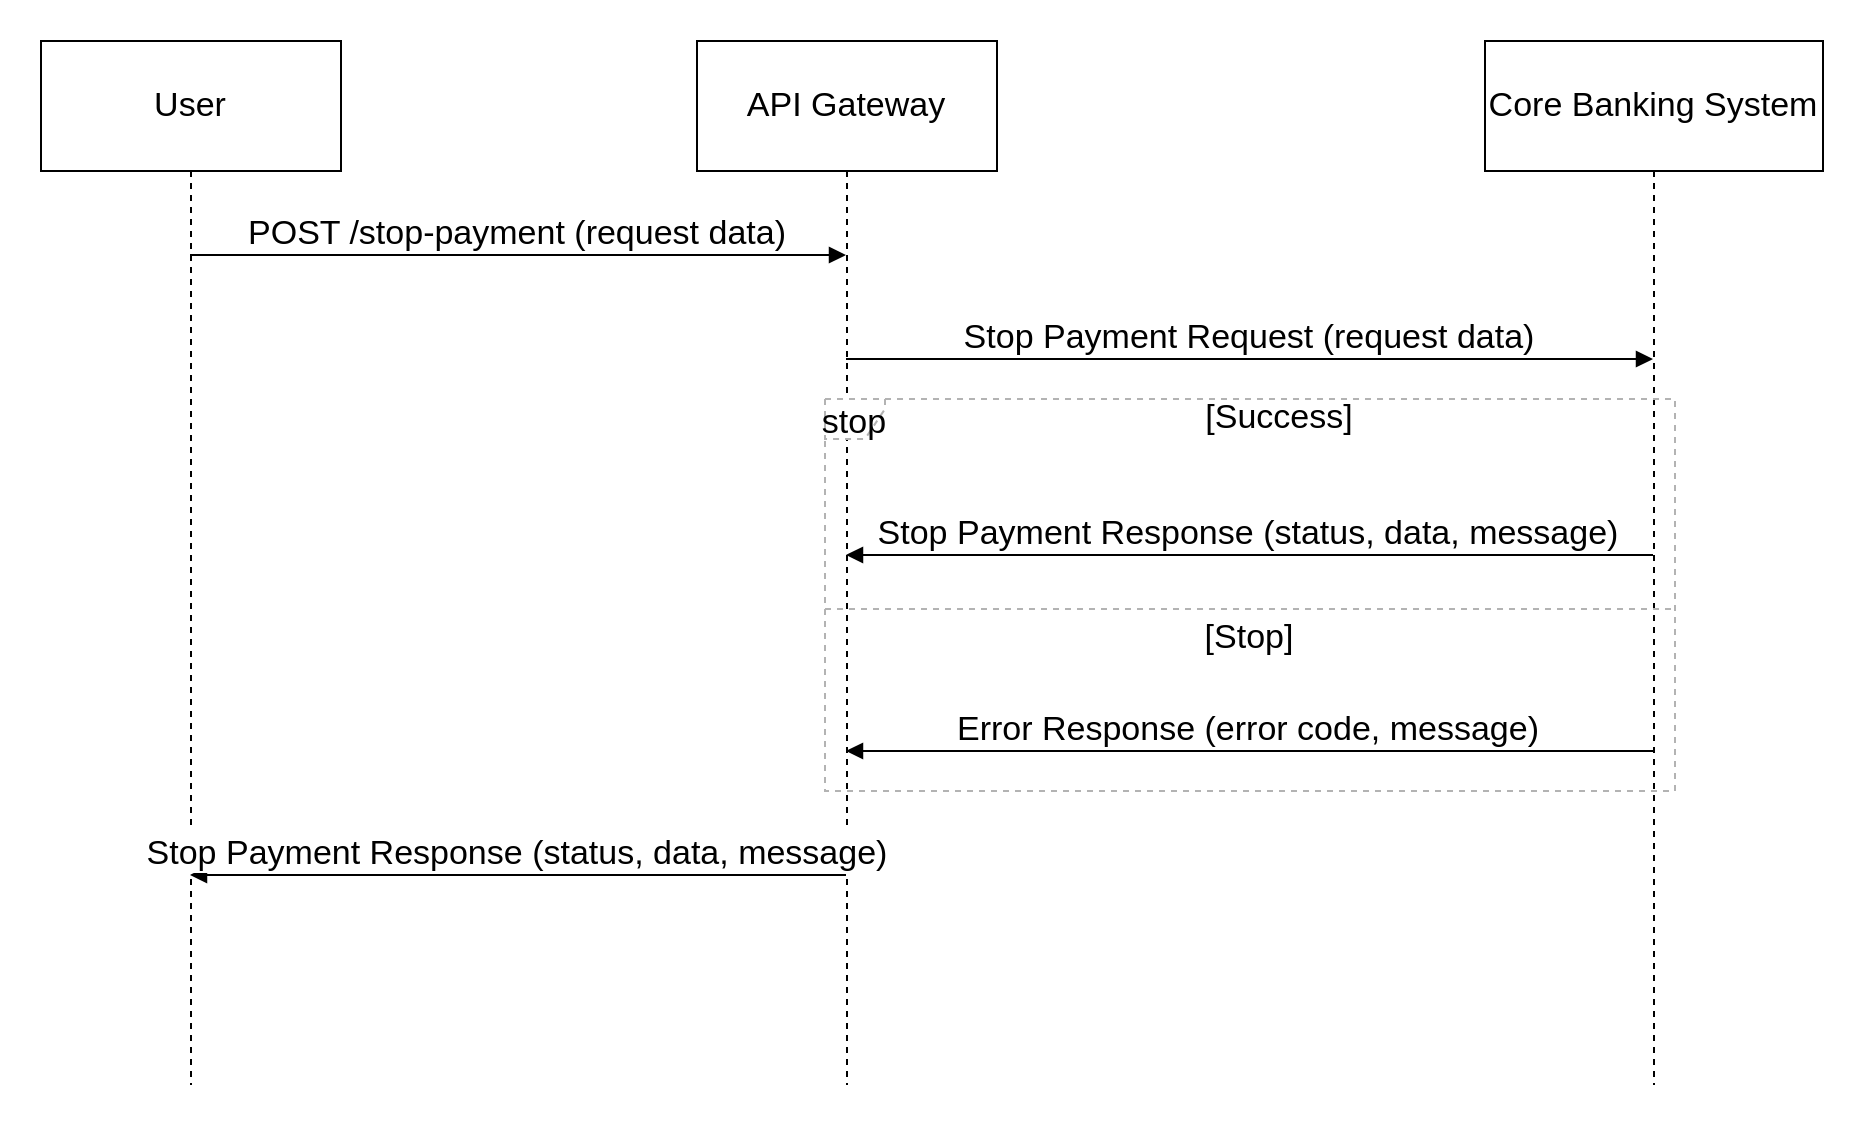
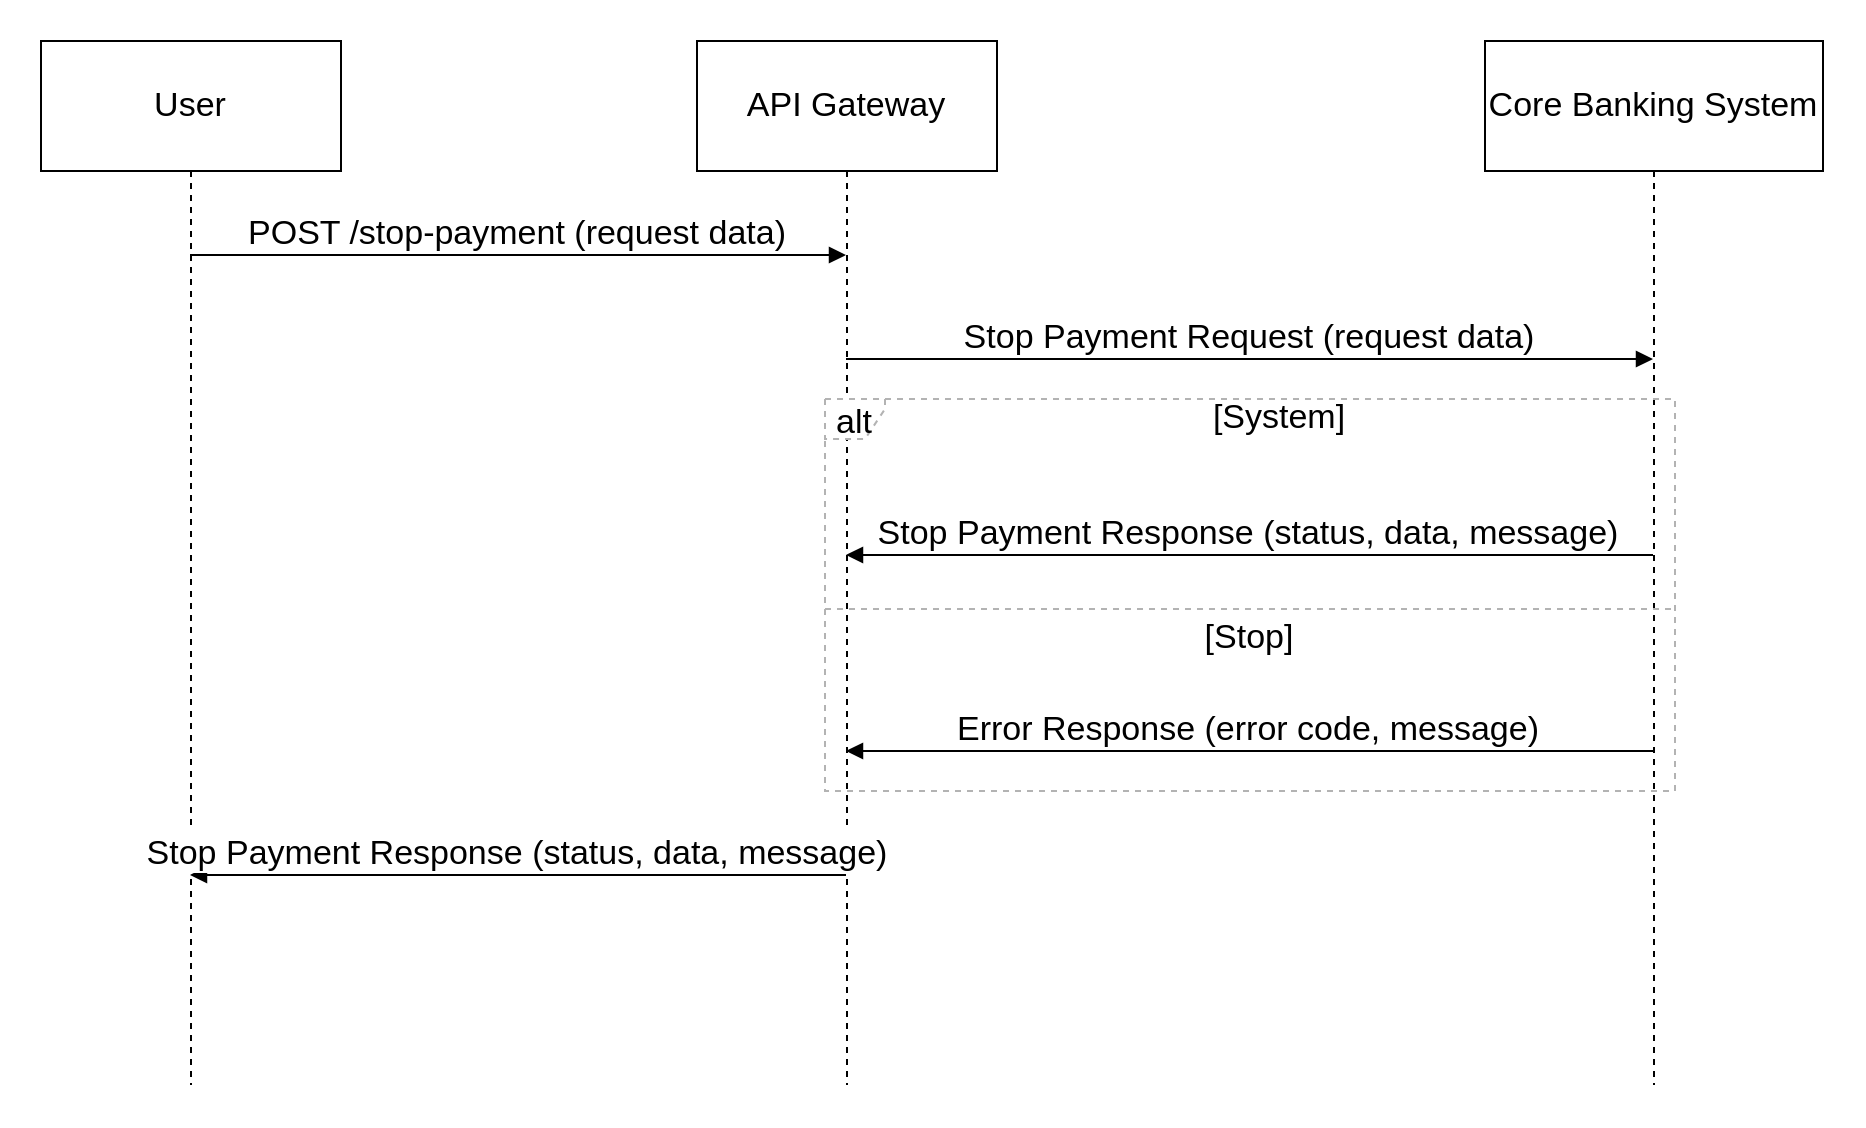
(1280, 419) -> (1280, 419)
(854, 422) -> (854, 422)
